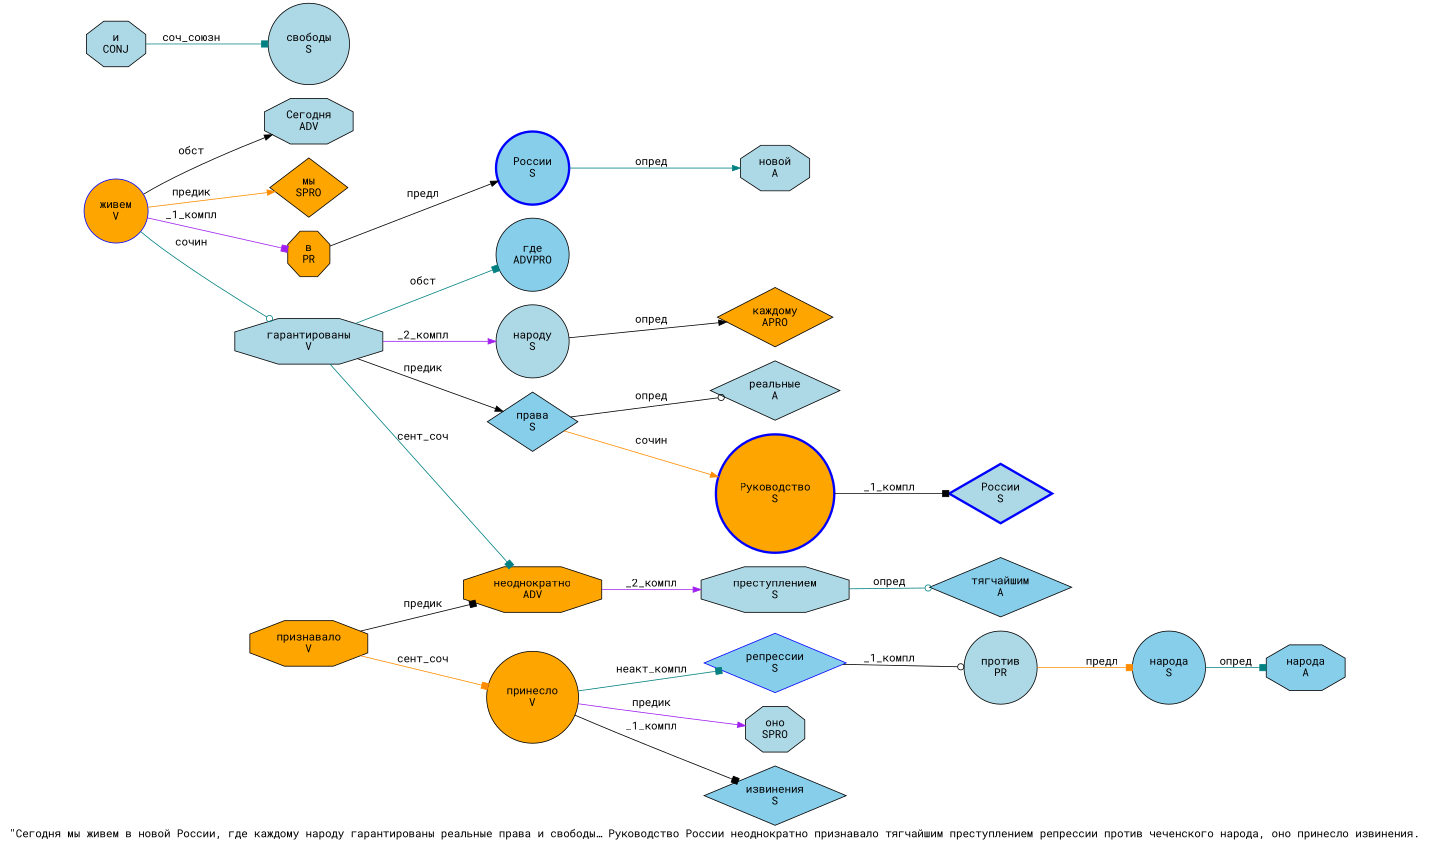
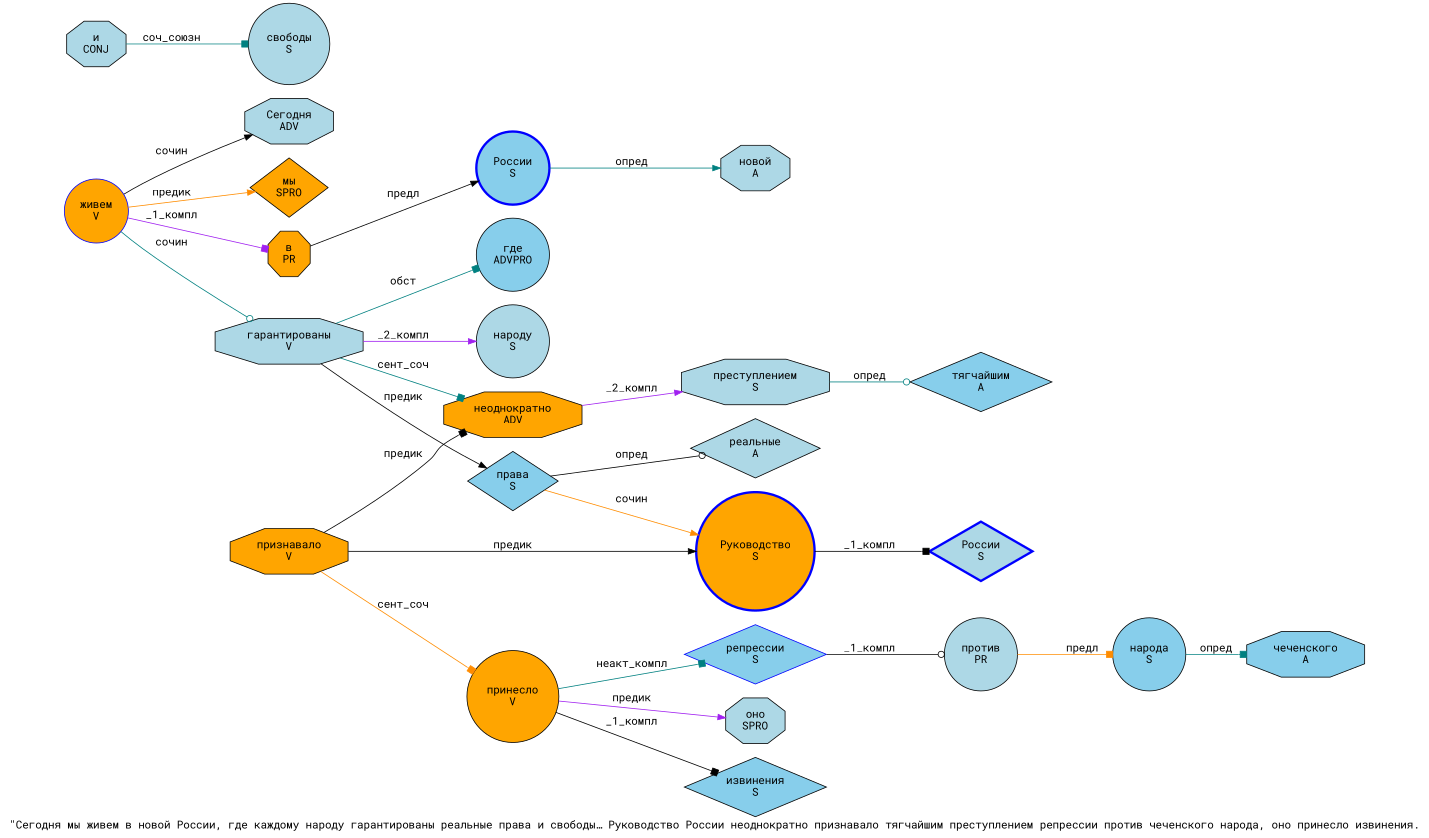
(191, 151) -> (172, 151)
(775, 317) -> none
none -> (518, 551)
(1306, 668) -> (1306, 654)
